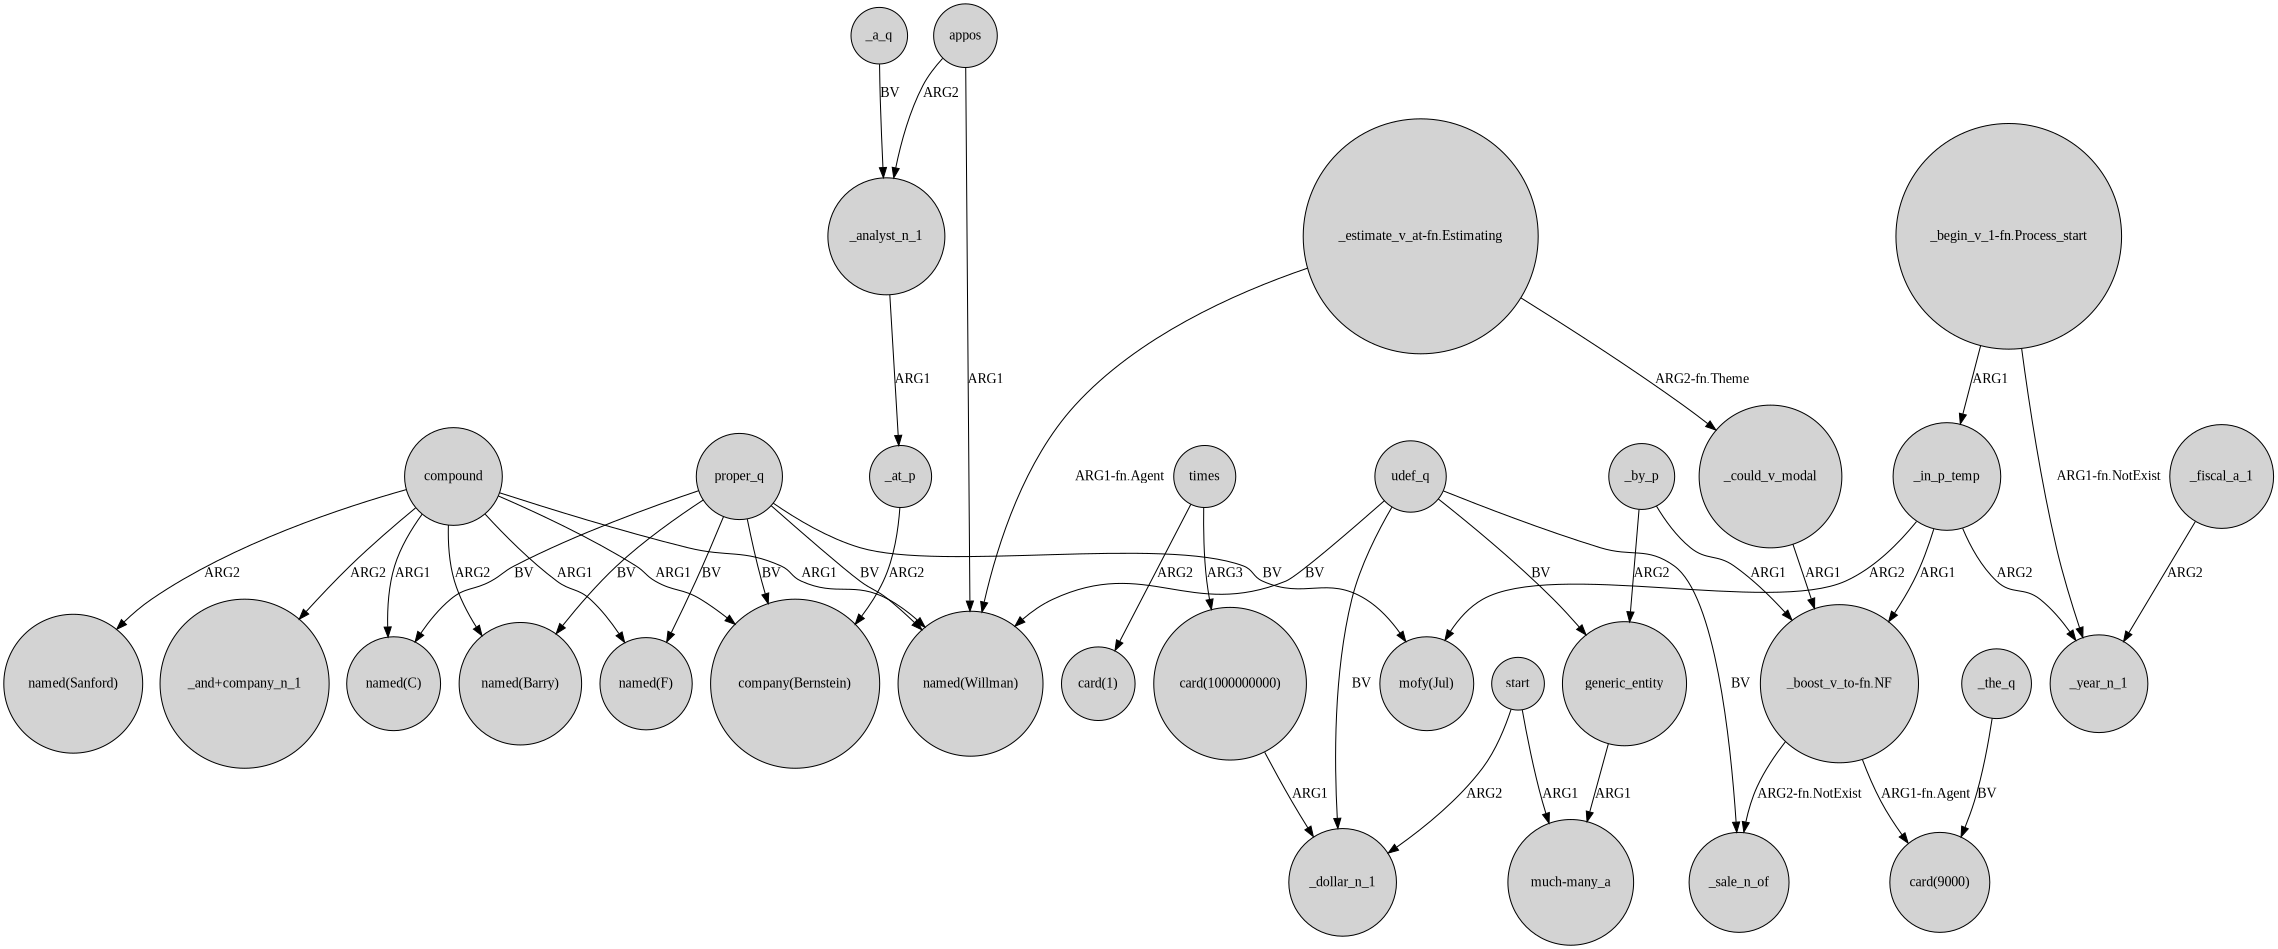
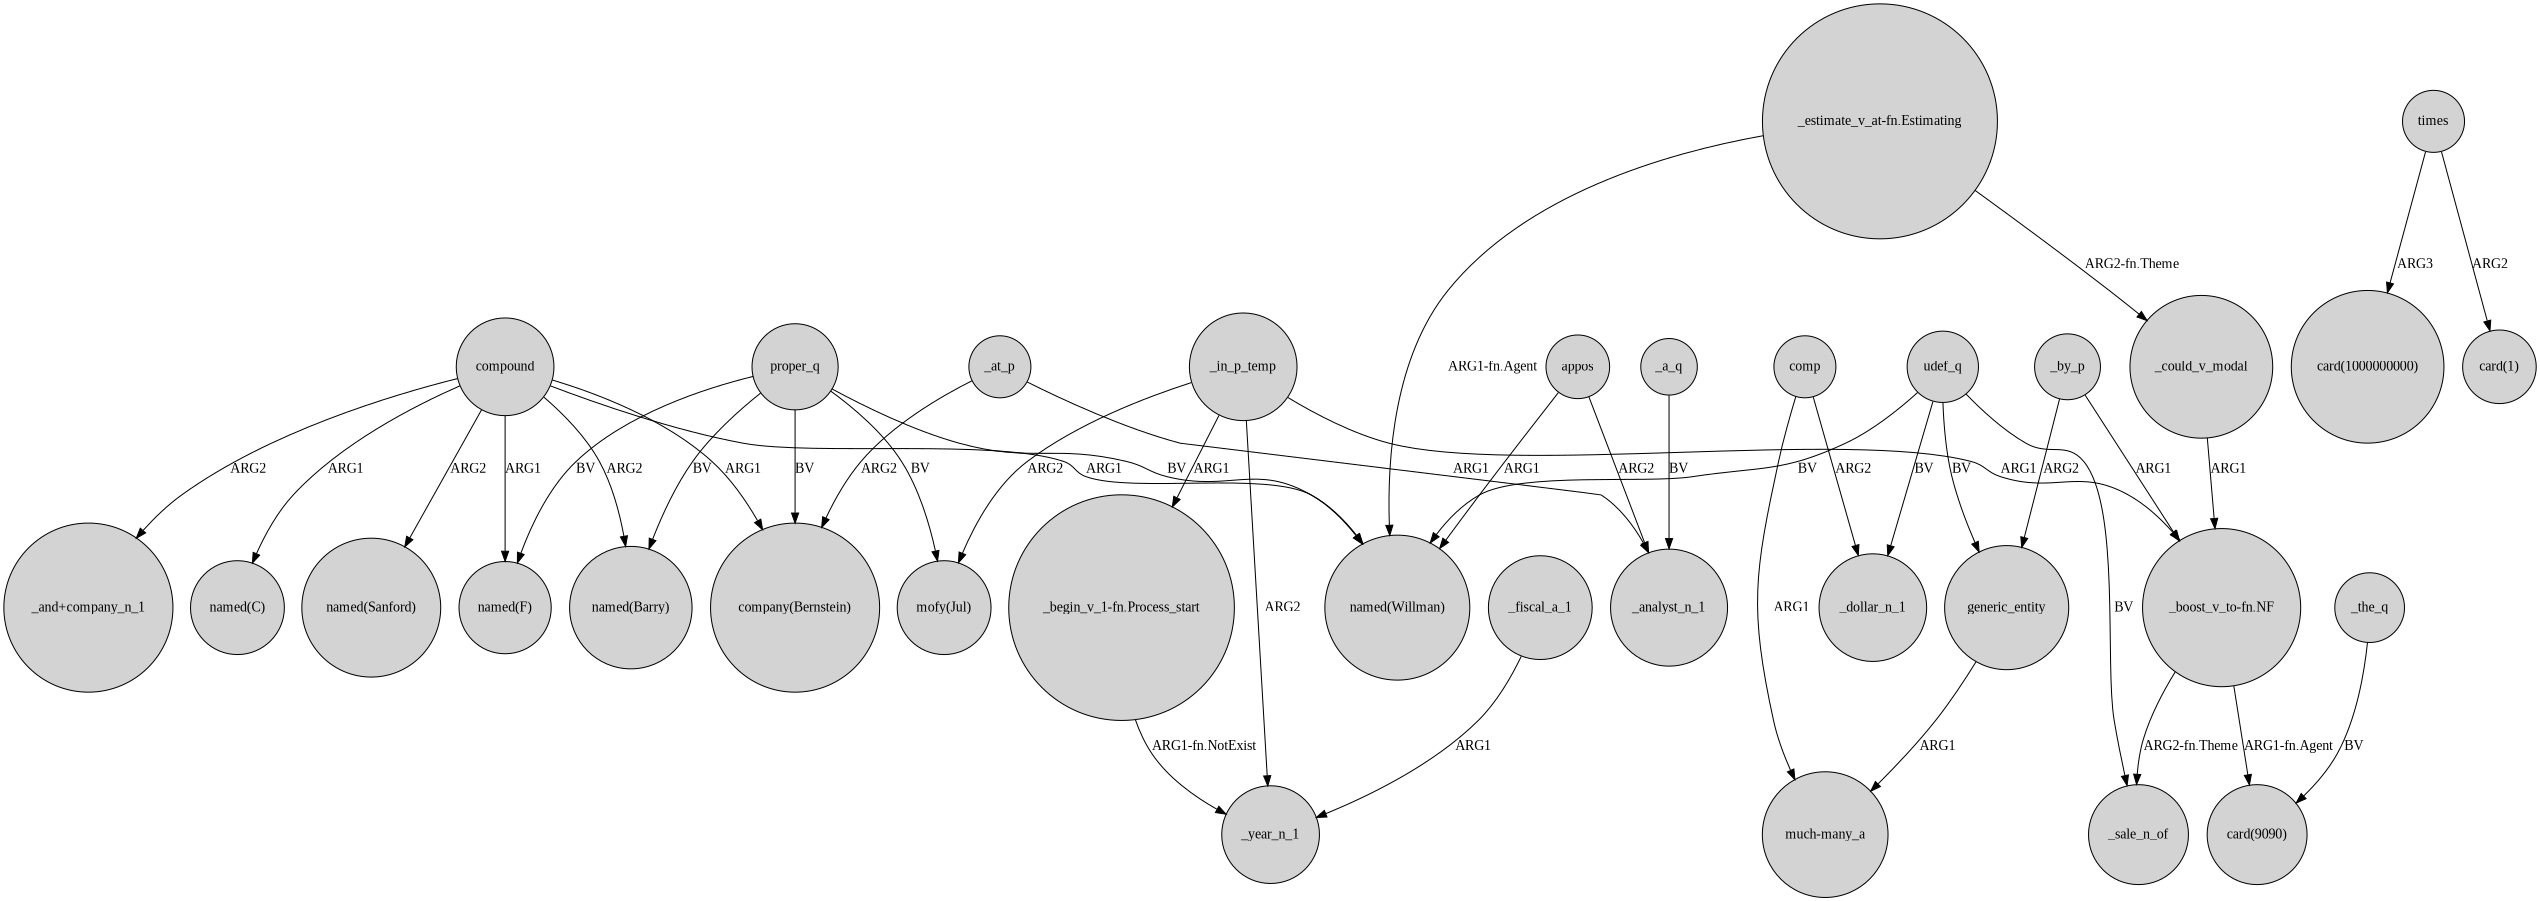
(894, 365) -> (1341, 463)
(1972, 380) -> (1198, 456)
(551, 548) -> none
(2185, 574) -> (1473, 746)
(1518, 684) -> (1805, 367)
(1286, 791) -> none
(1809, 794) -> (2191, 746)
(1940, 882) -> (2257, 835)
